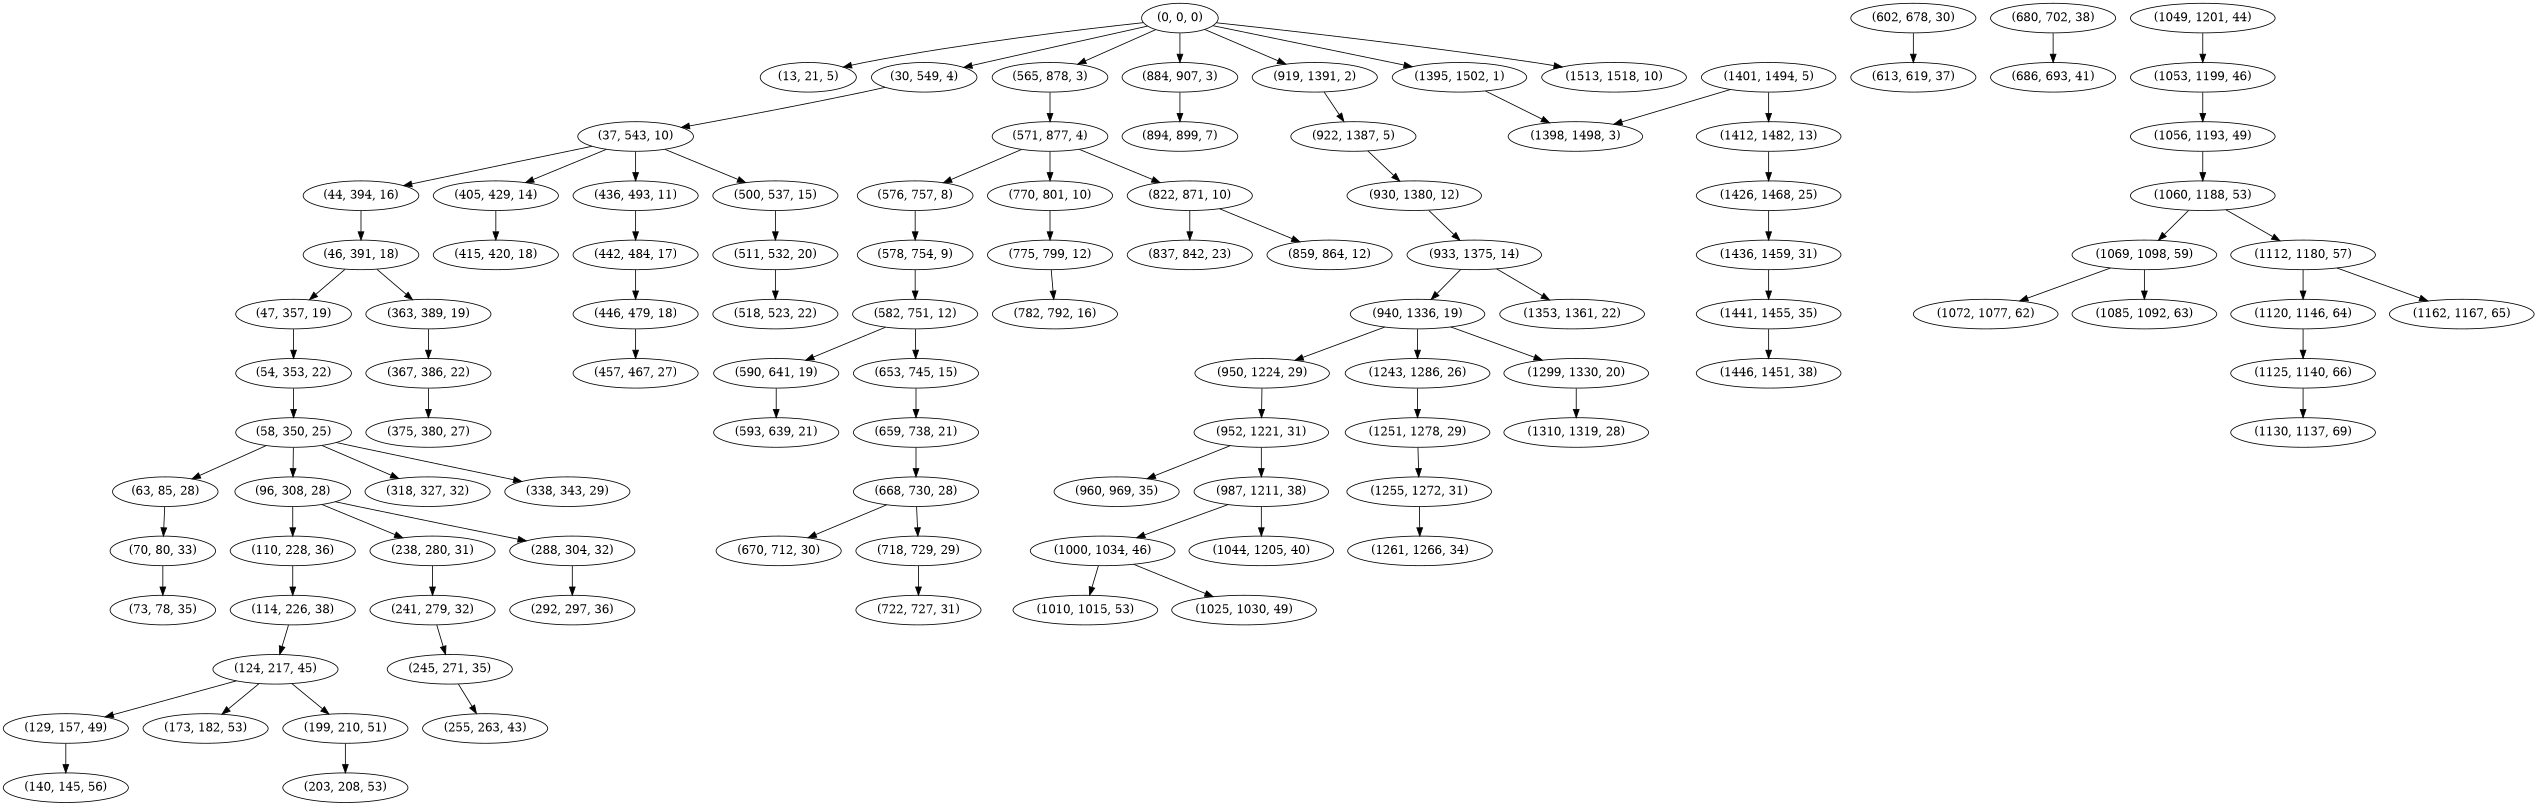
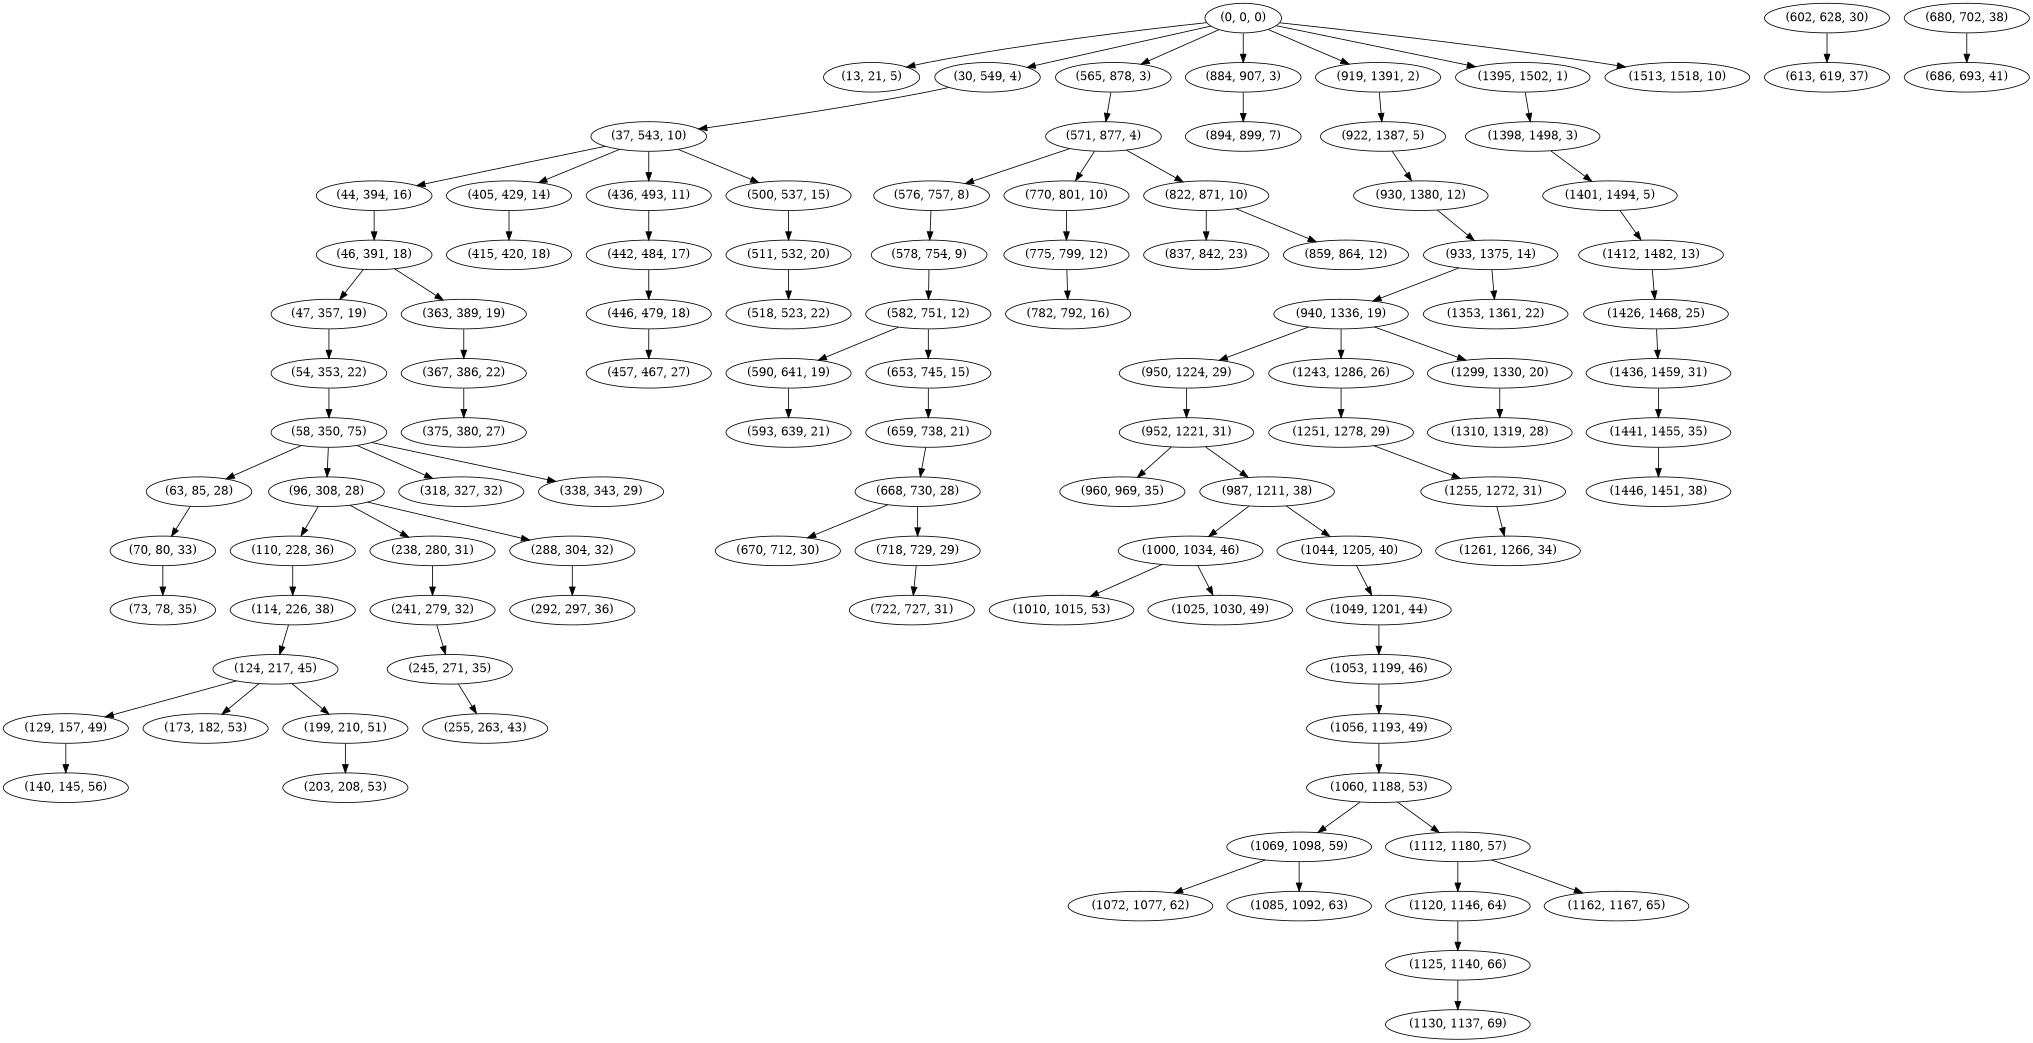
(1913, 18) -> (1827, 18)
(1676, 106) -> (1568, 164)
(294, 432) -> (329, 432)
none -> (1362, 577)
